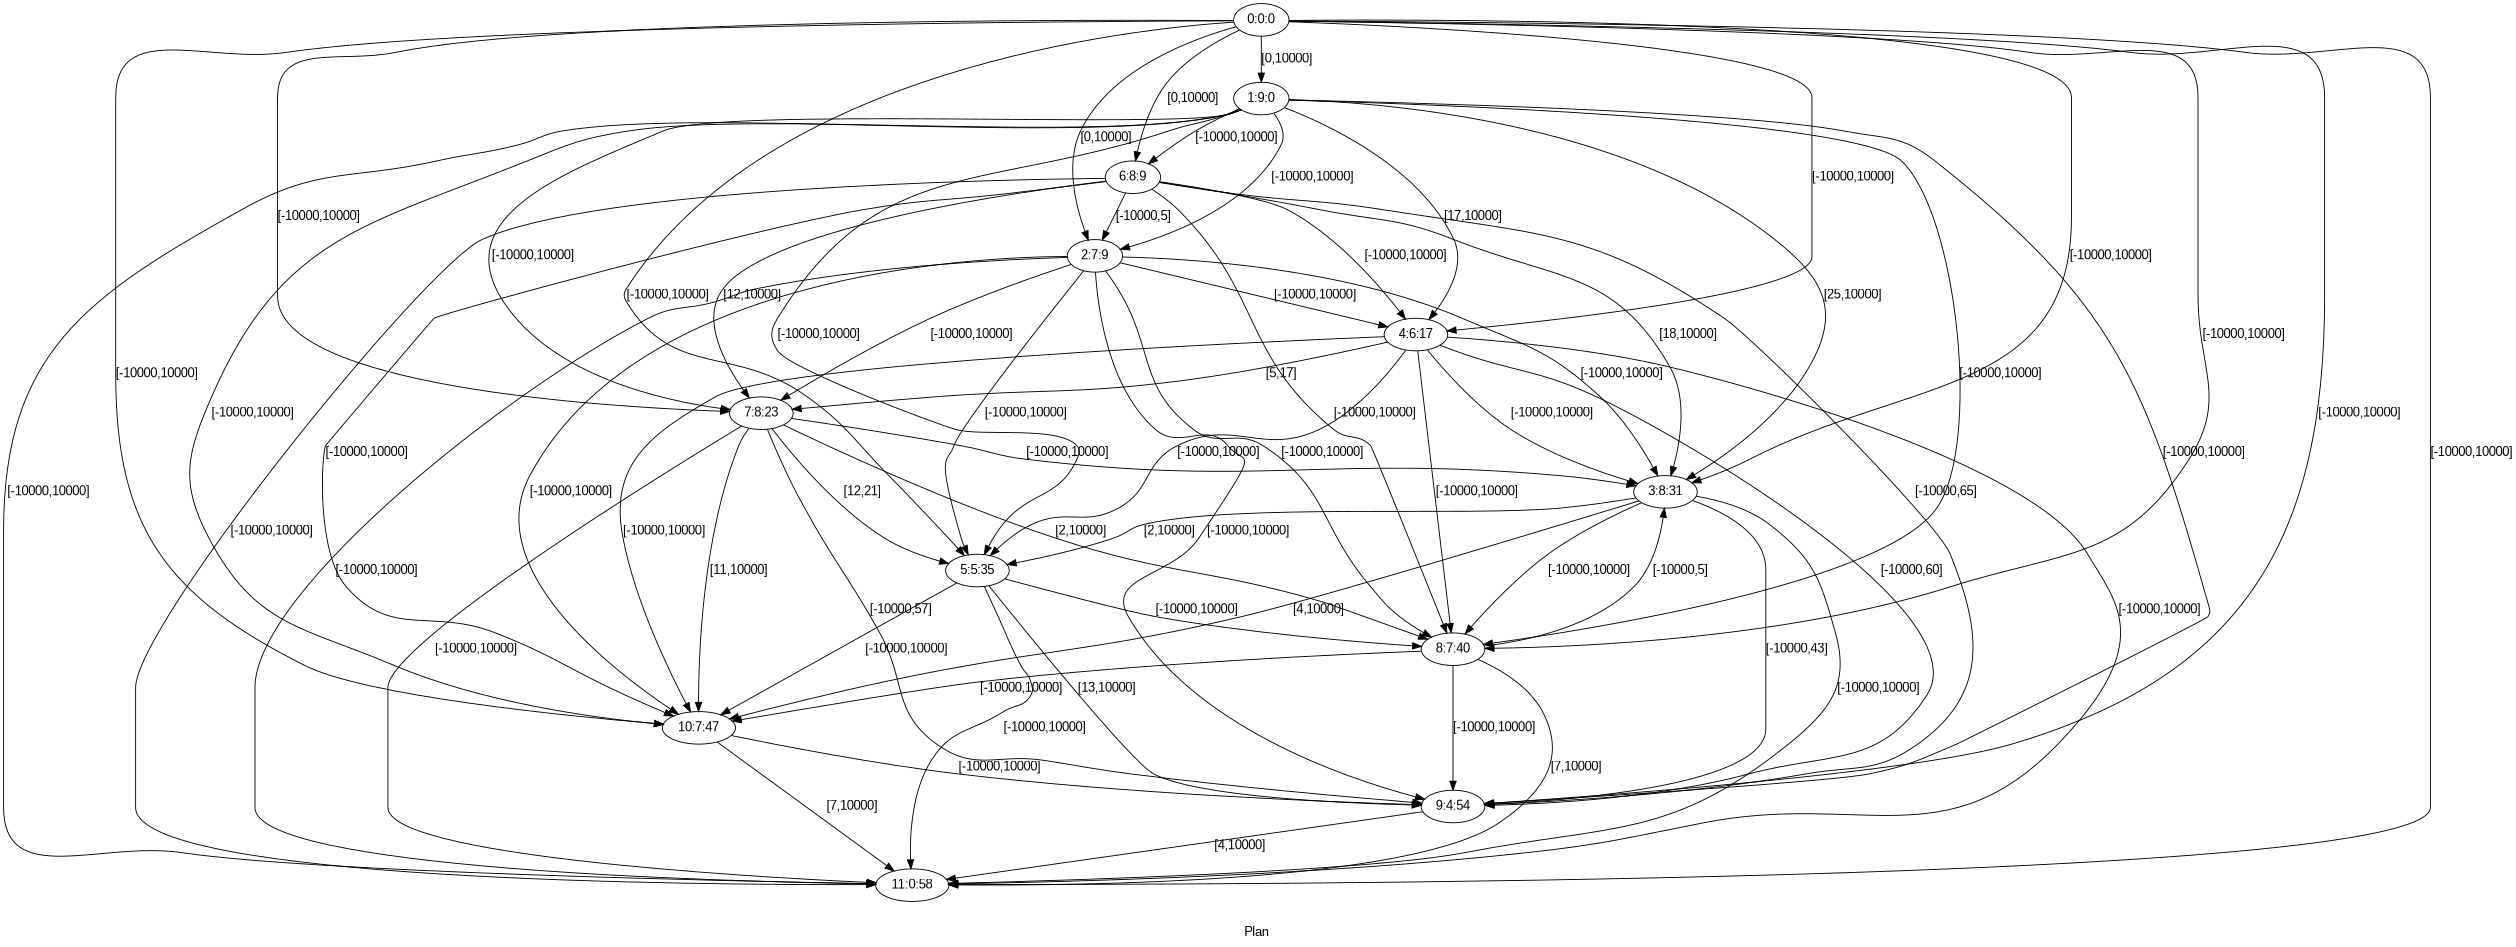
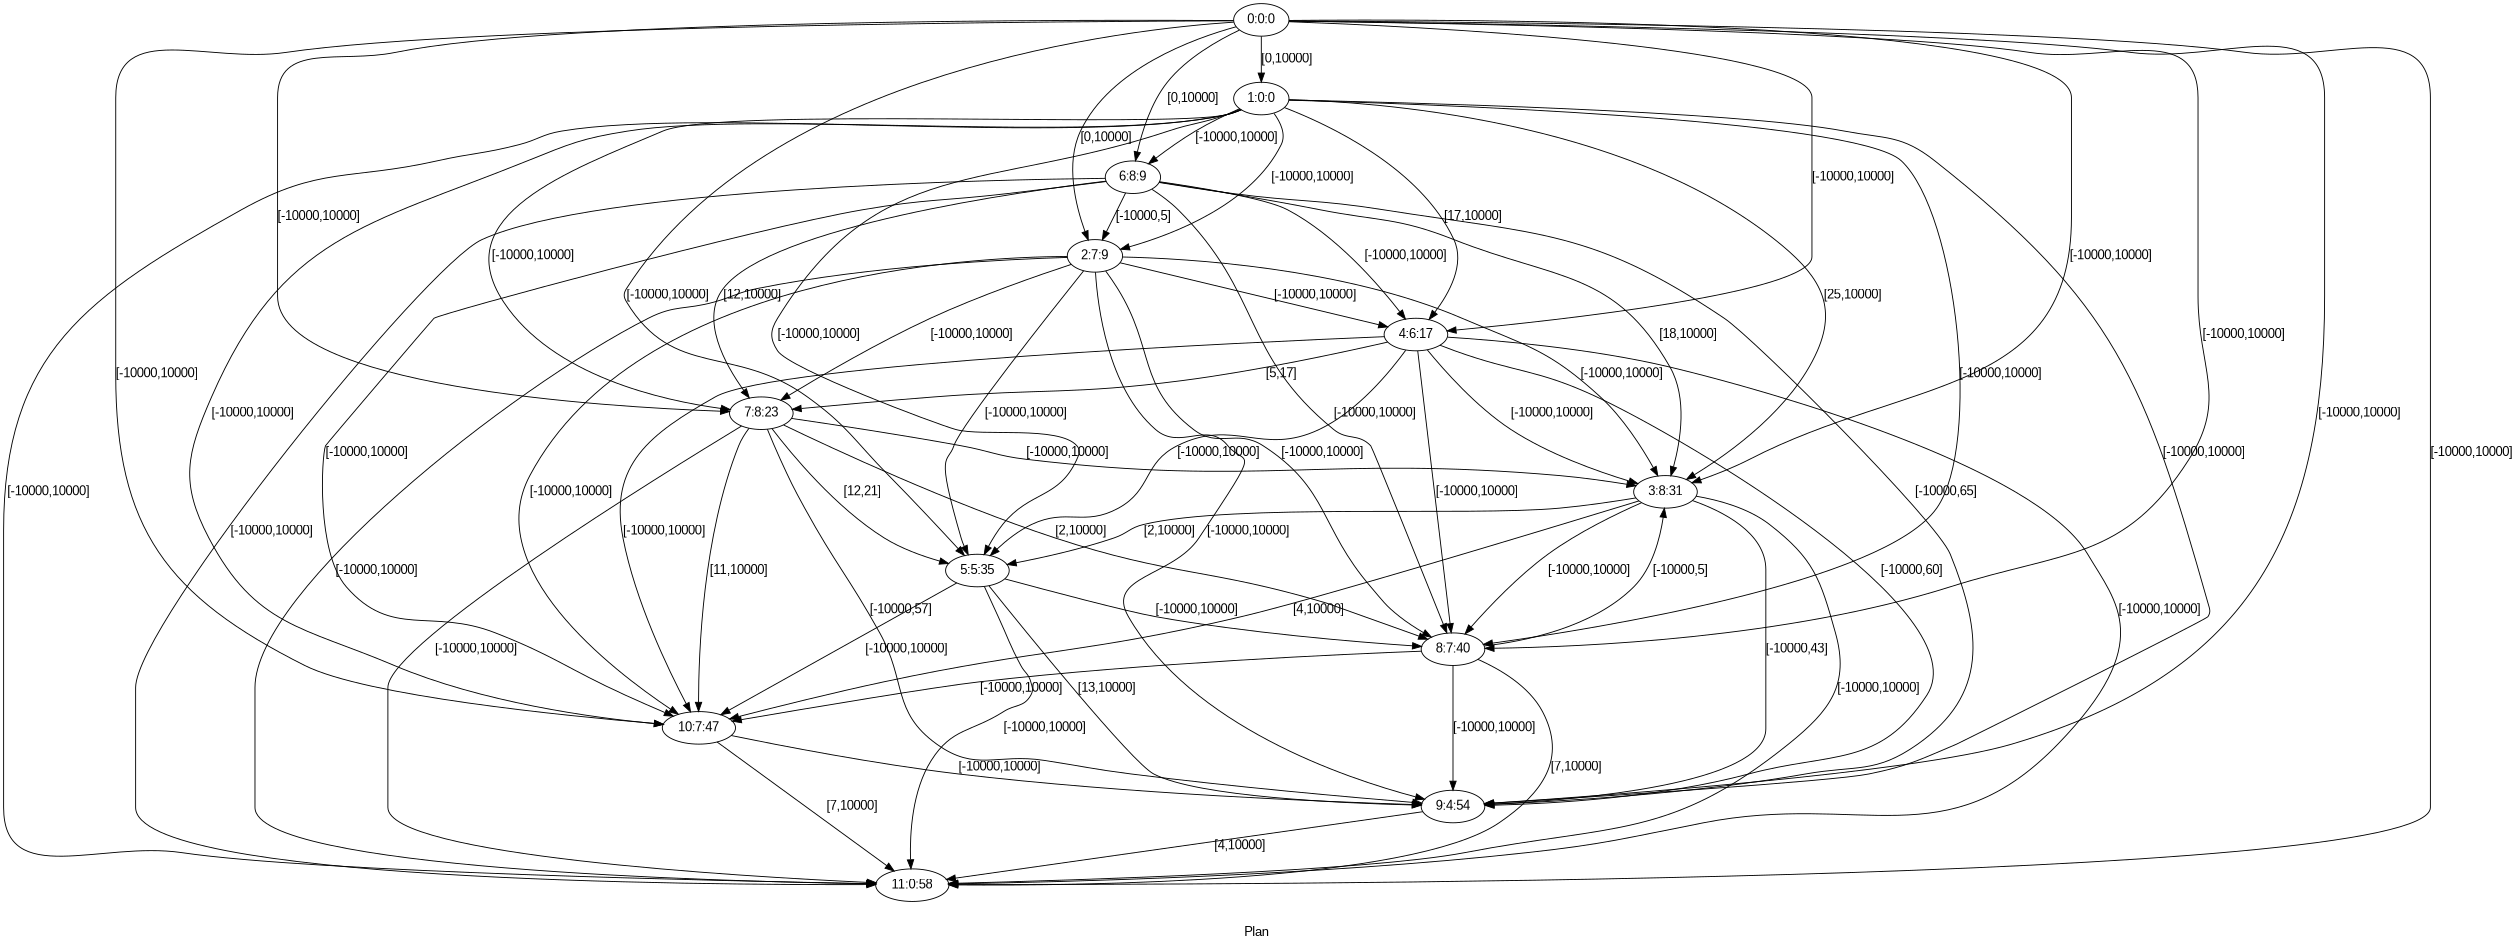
(1261, 99) -> (1261, 99)
